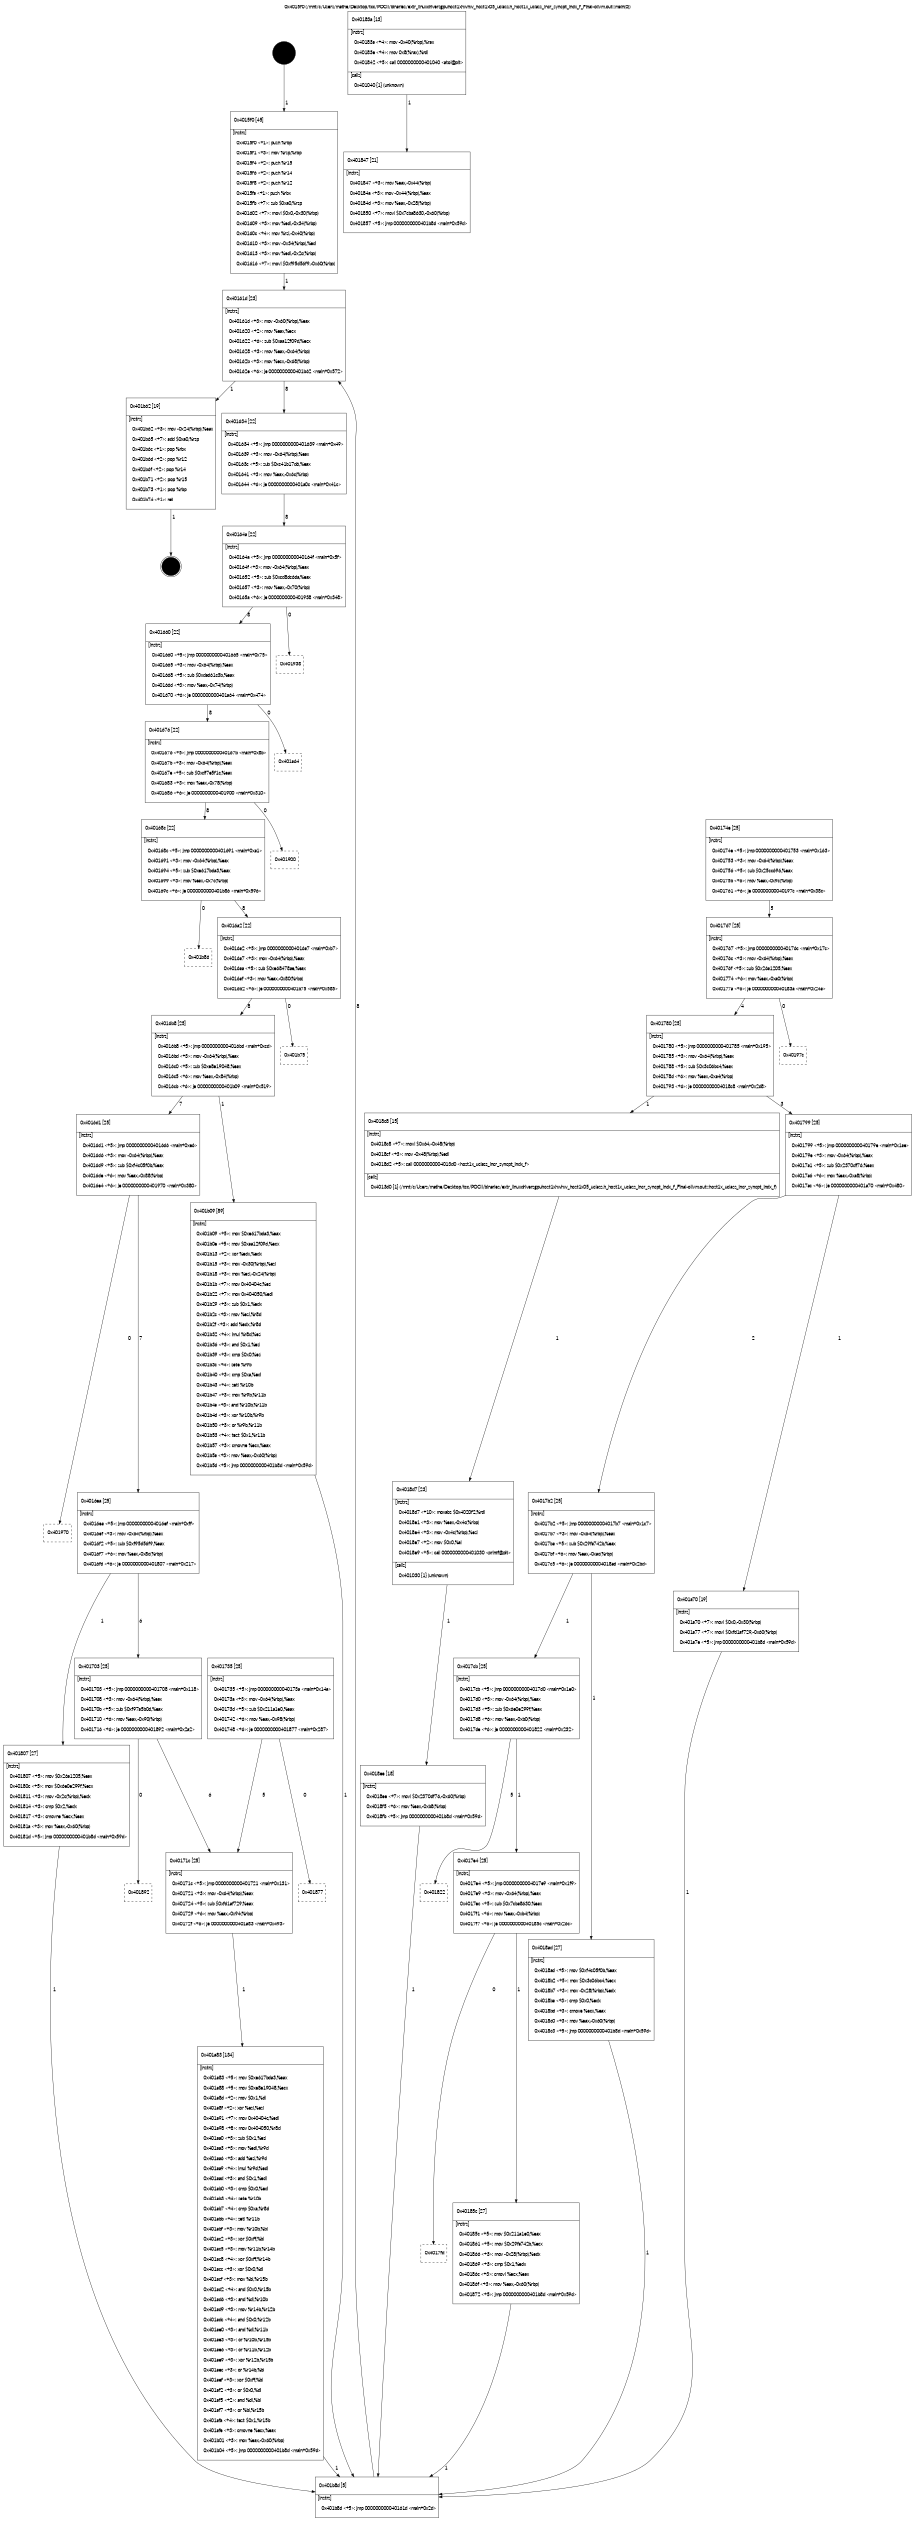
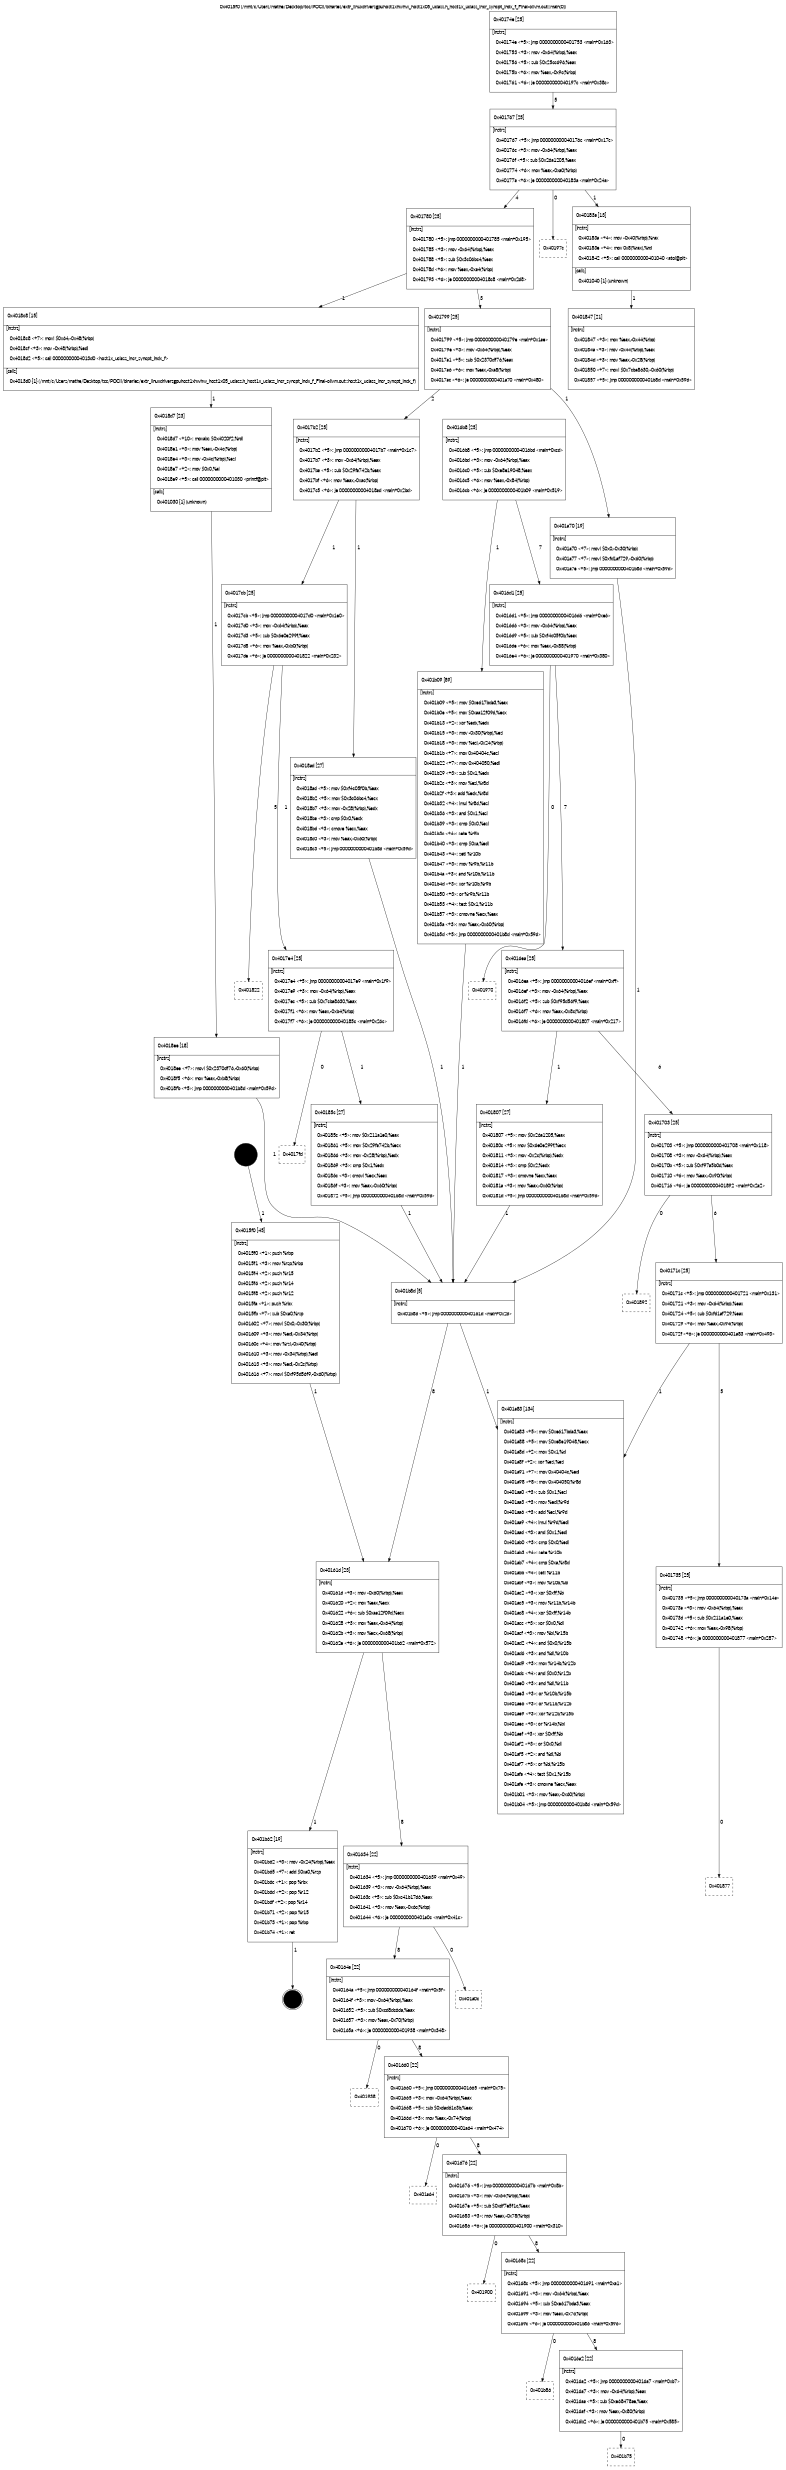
none -> (591, 197)
(247, 1005) -> none
(250, 1794) -> (719, 1453)
none -> (468, 1999)
(330, 2466) -> (478, 1375)
